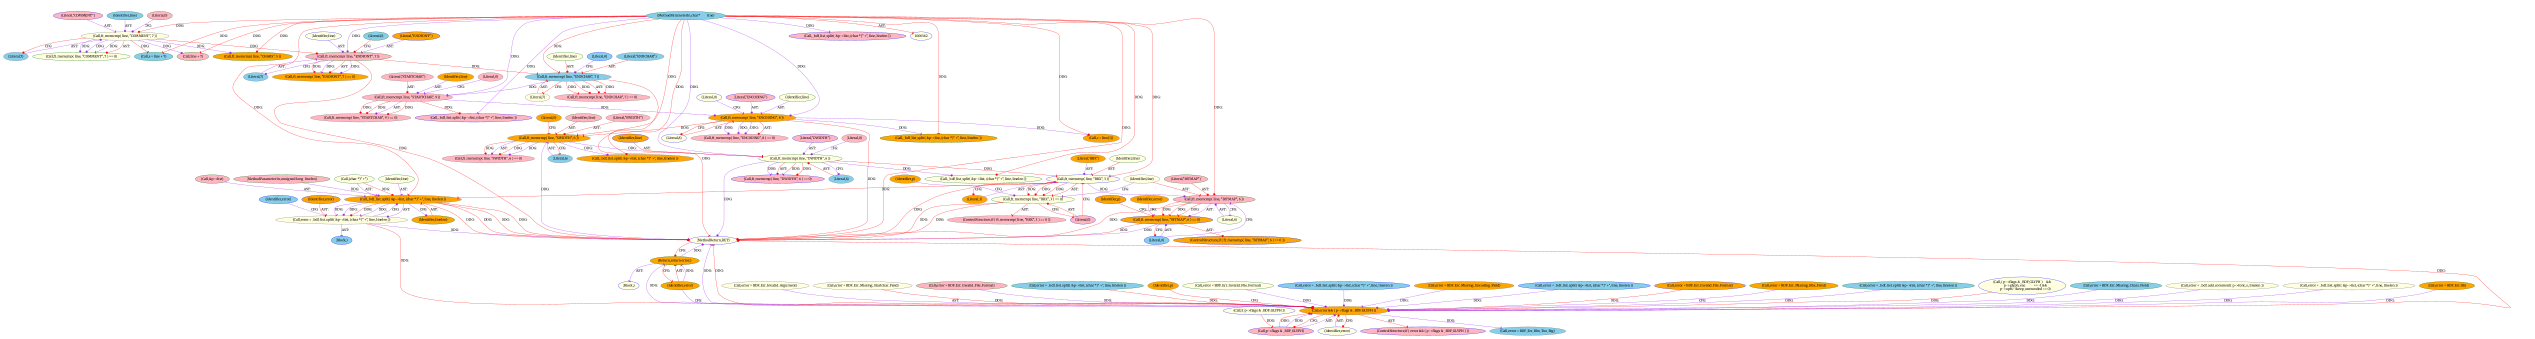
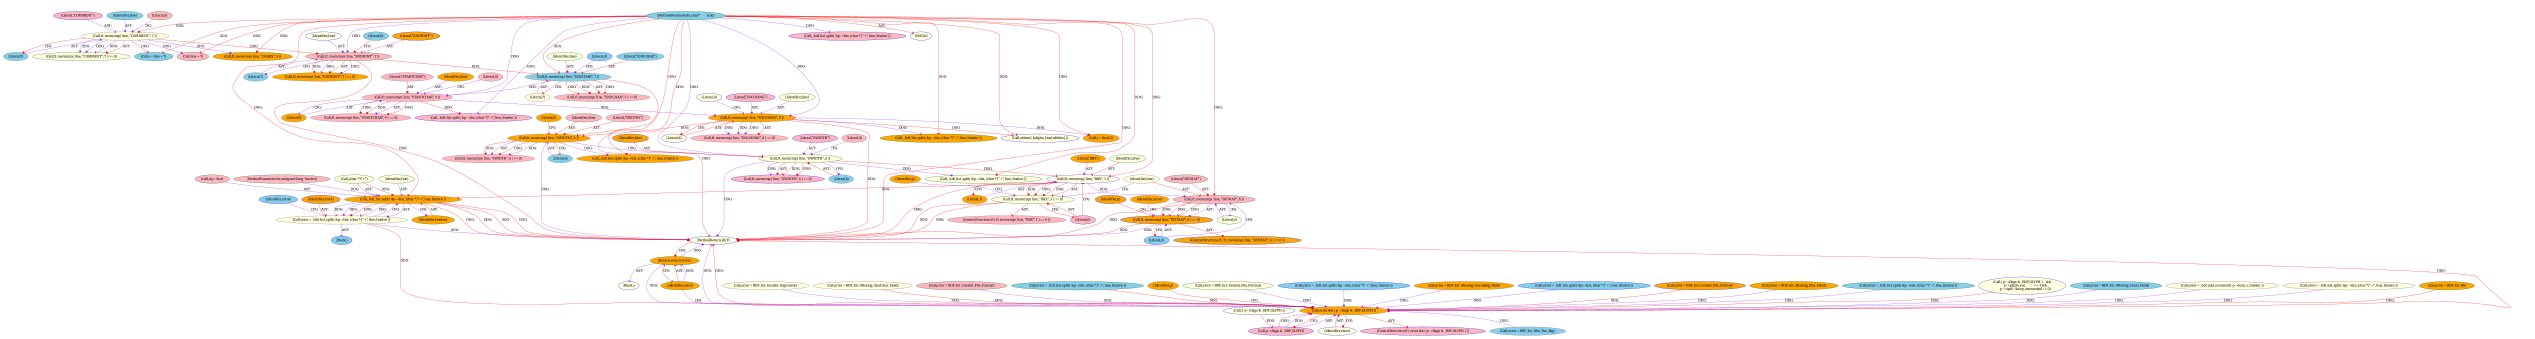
none -> (294, 118)
none -> (1040, 138)
(956, 301) -> (956, 301)
(1703, 301) -> (1703, 301)
(2071, 306) -> (2071, 306)
(1436, 321) -> (1454, 315)
